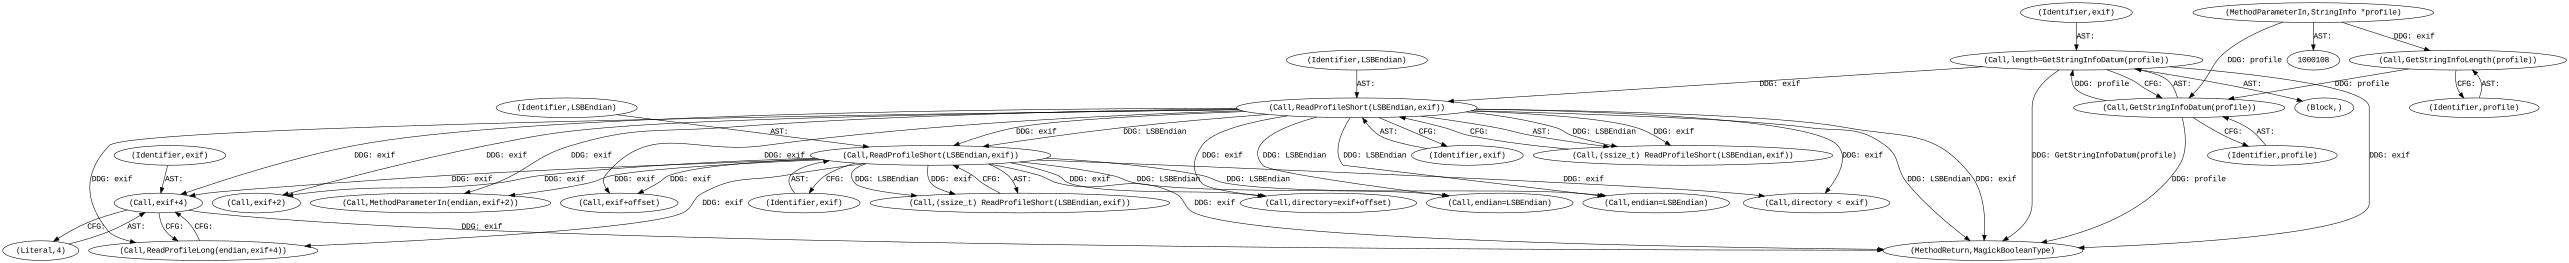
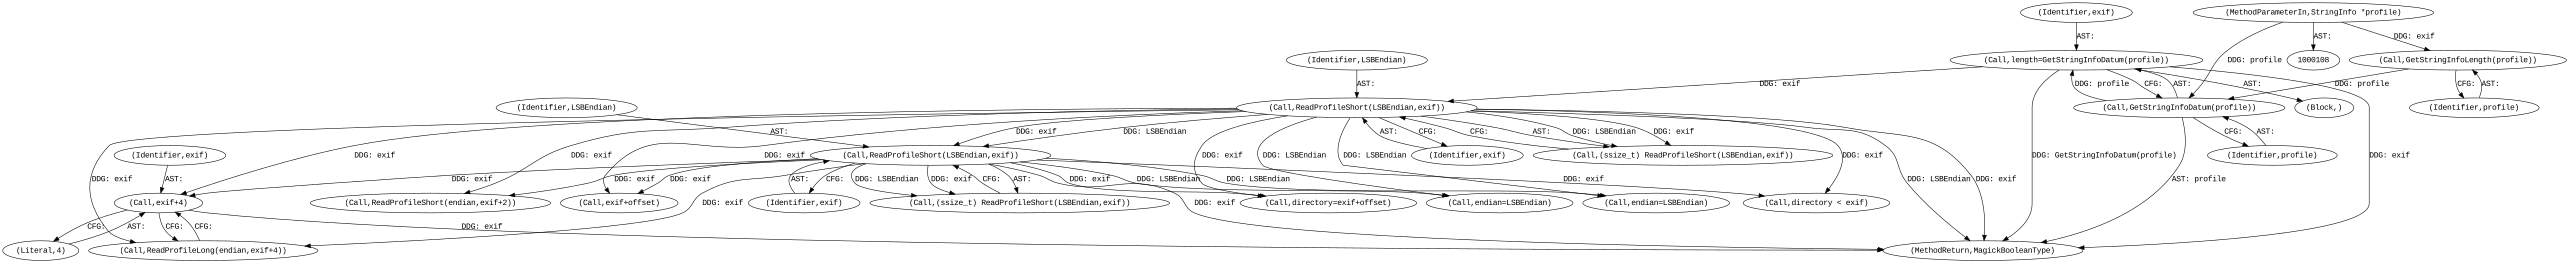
(2199, 179) -> (2199, 179)
(256, 203) -> none
(430, 203) -> (430, 203)
